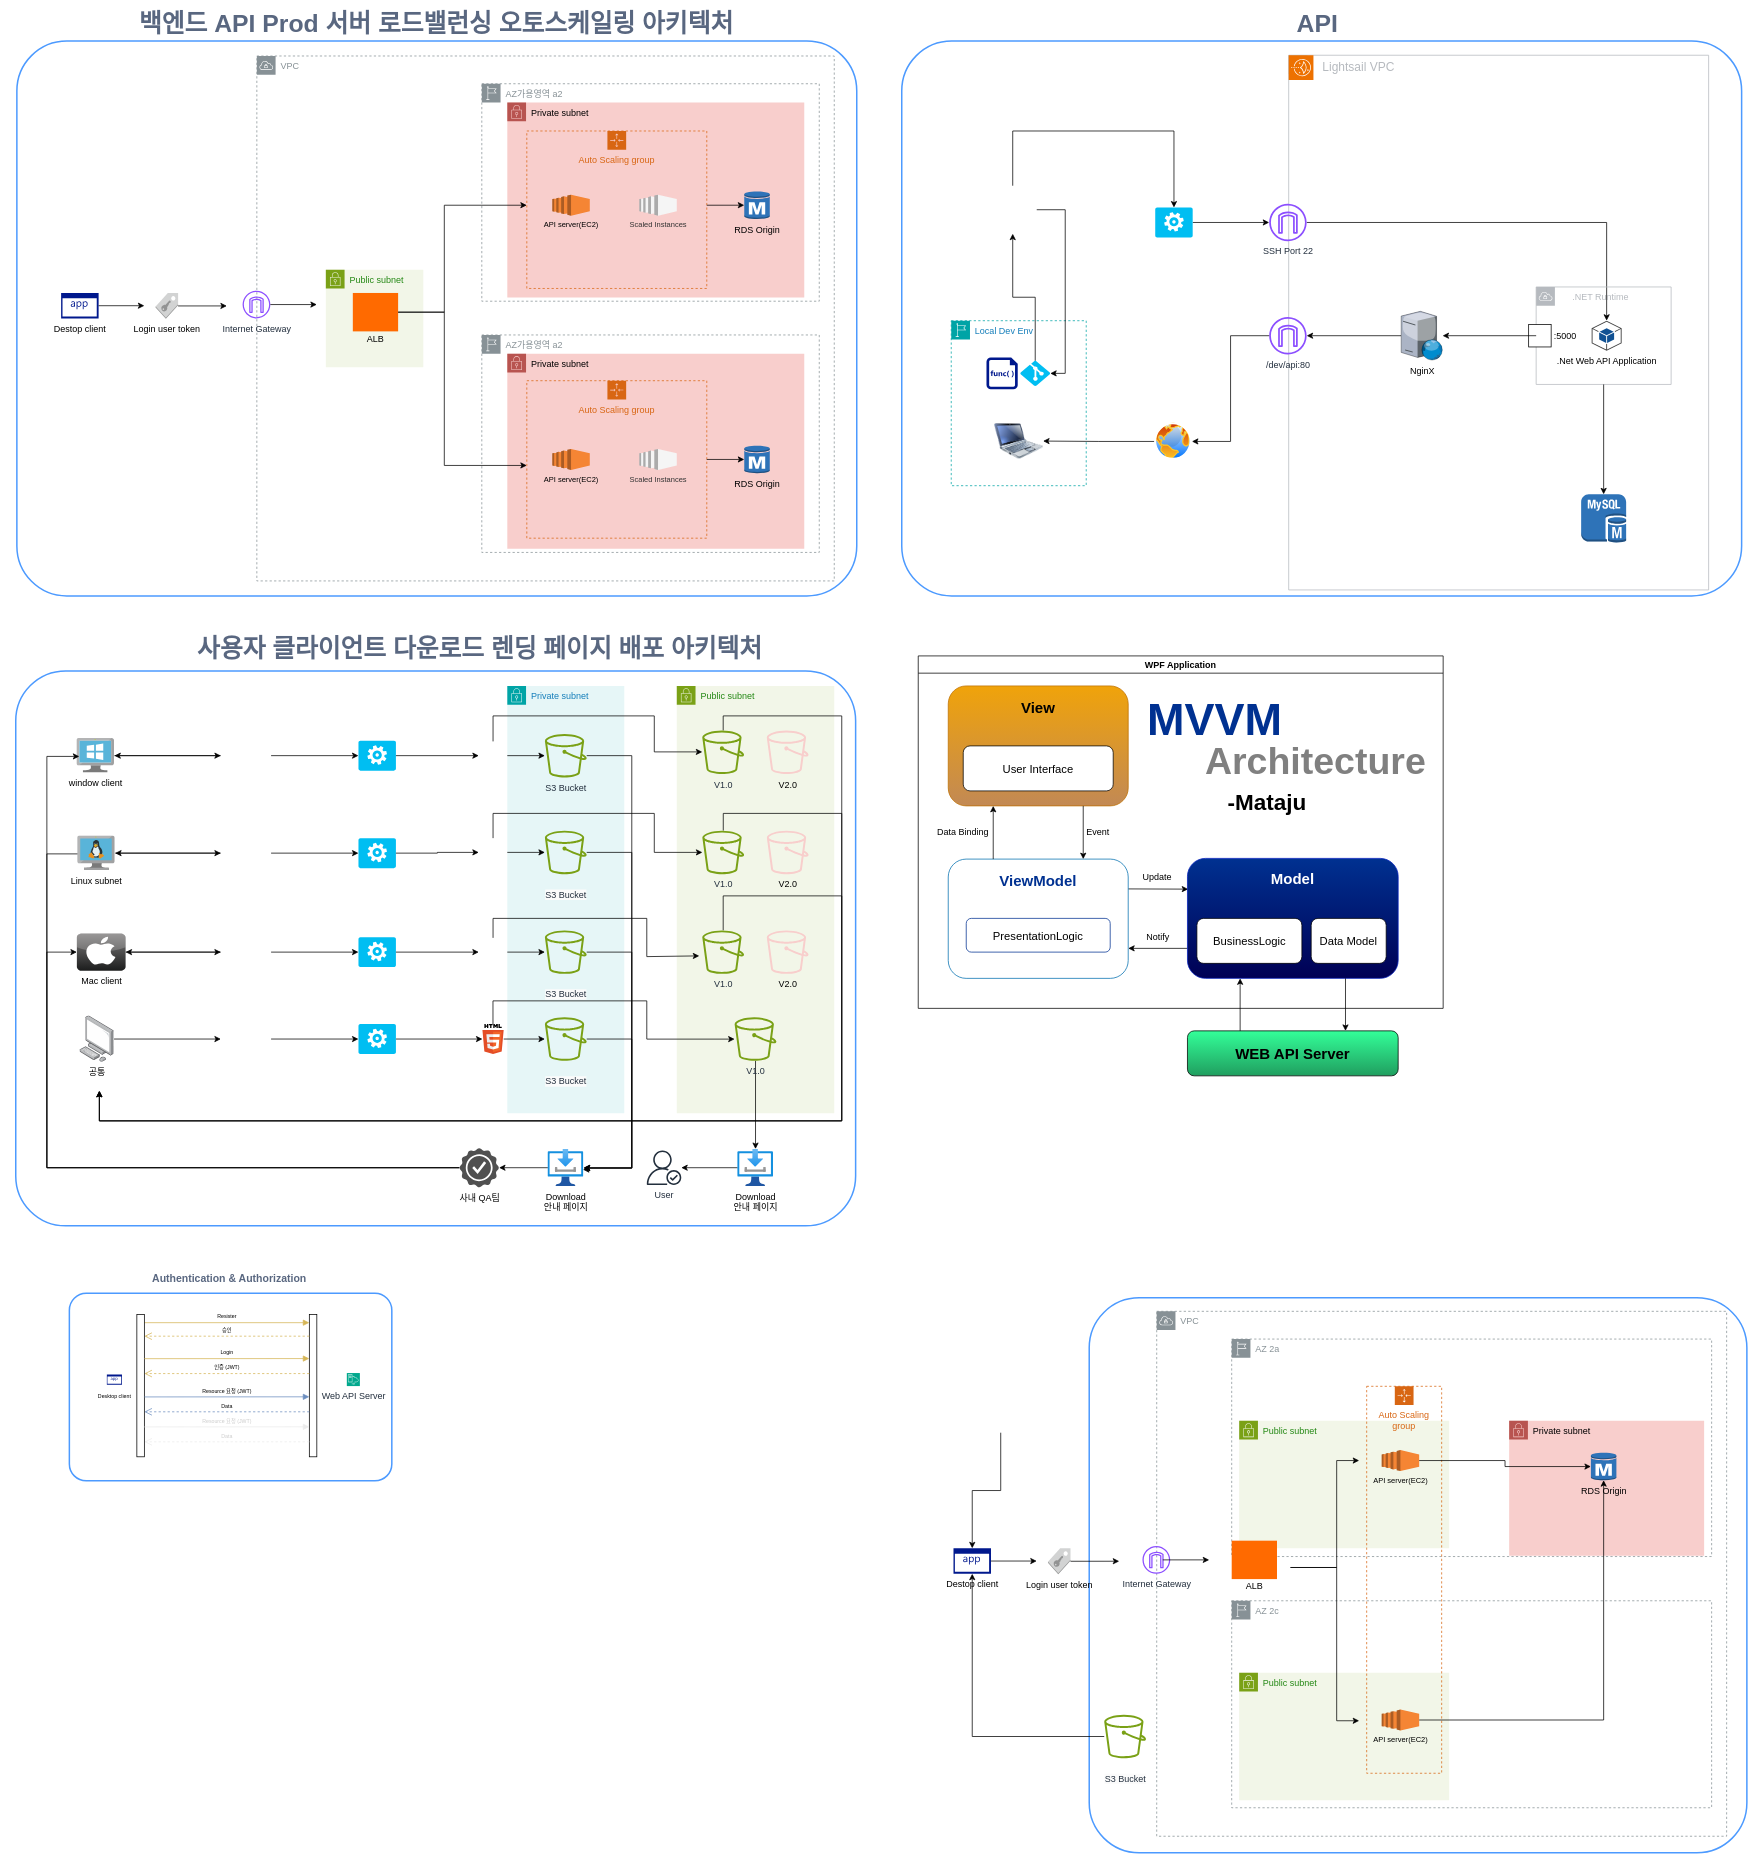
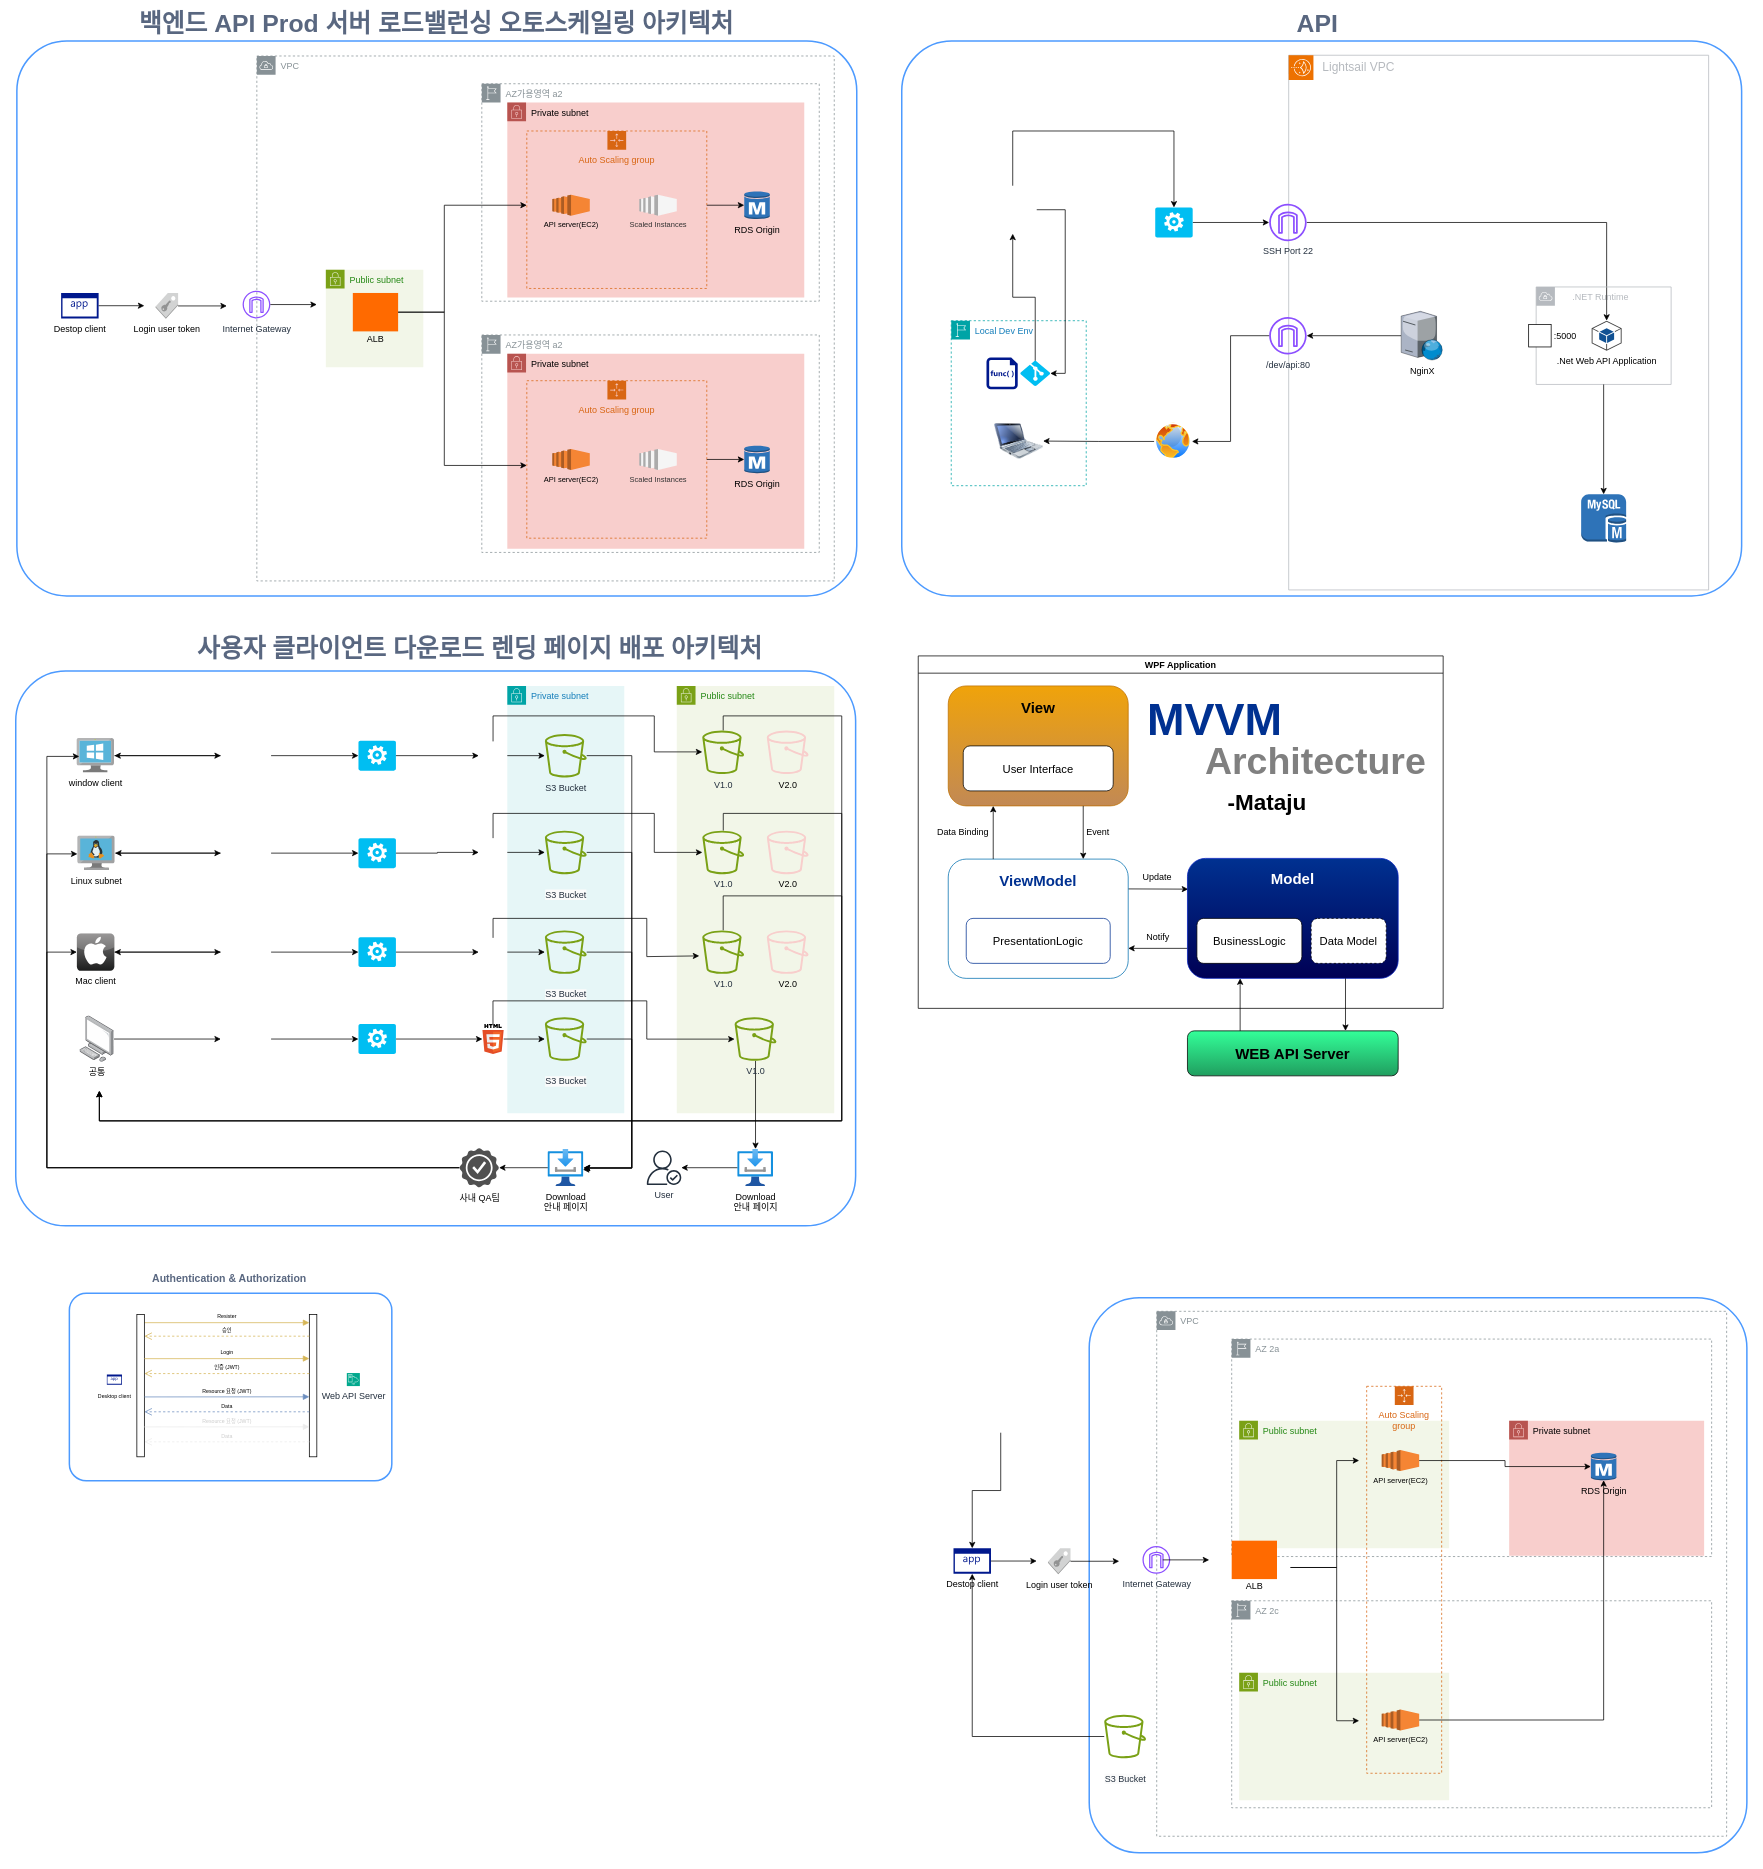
(1492, 336) -> none
(73, 854) -> (71, 854)
(1038, 935) -> (1038, 941)
(1349, 941) -> (1349, 941)
(101, 952) -> (96, 952)
